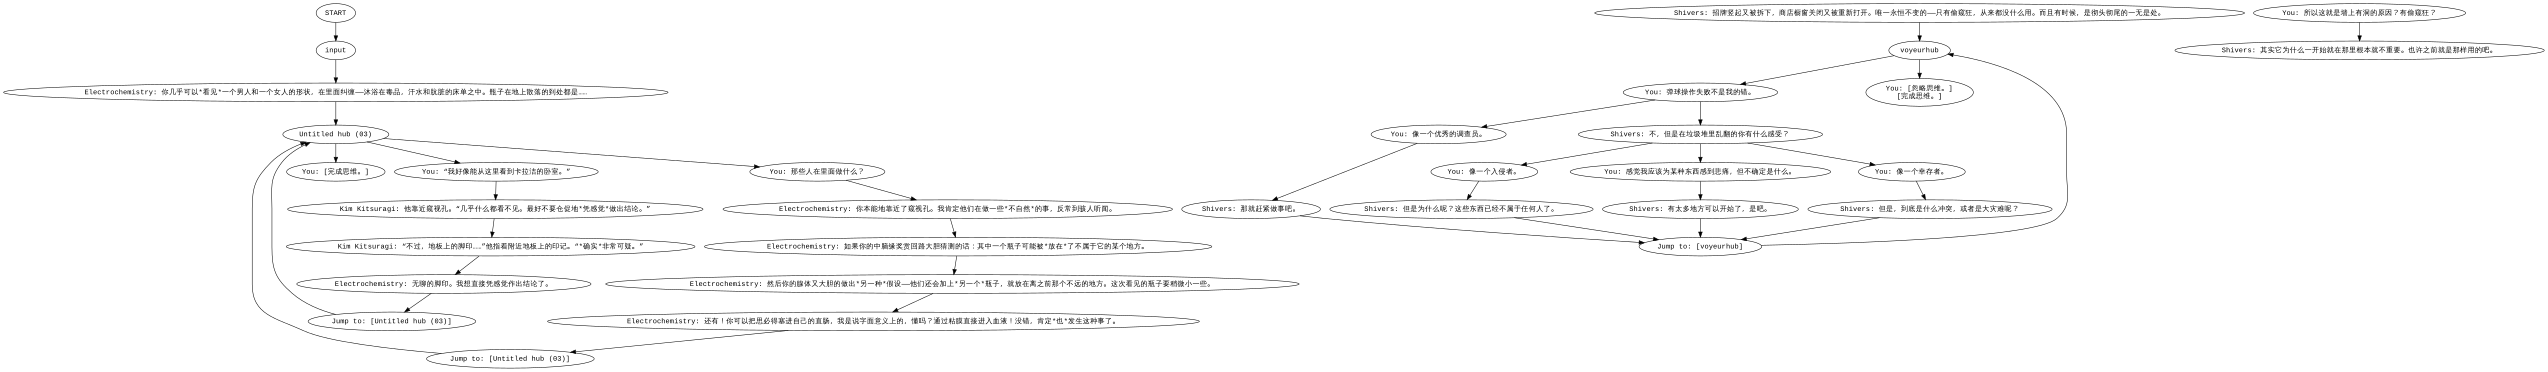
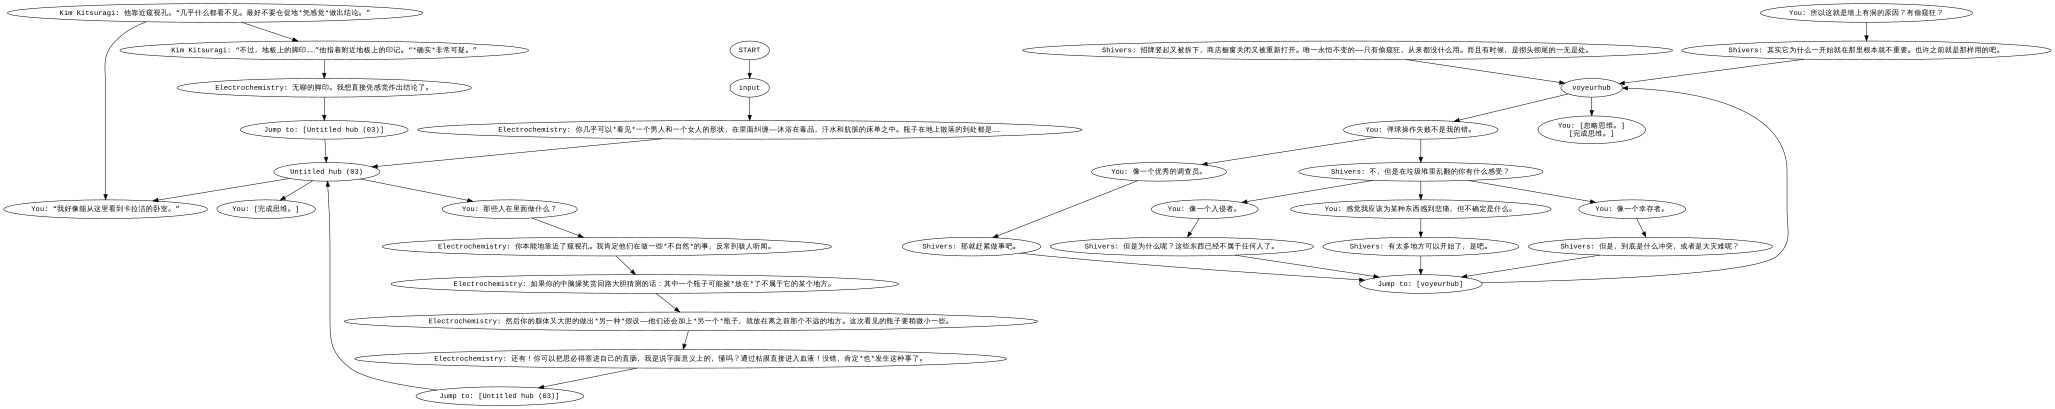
none -> (1714, 71)
(496, 188) -> (106, 98)
